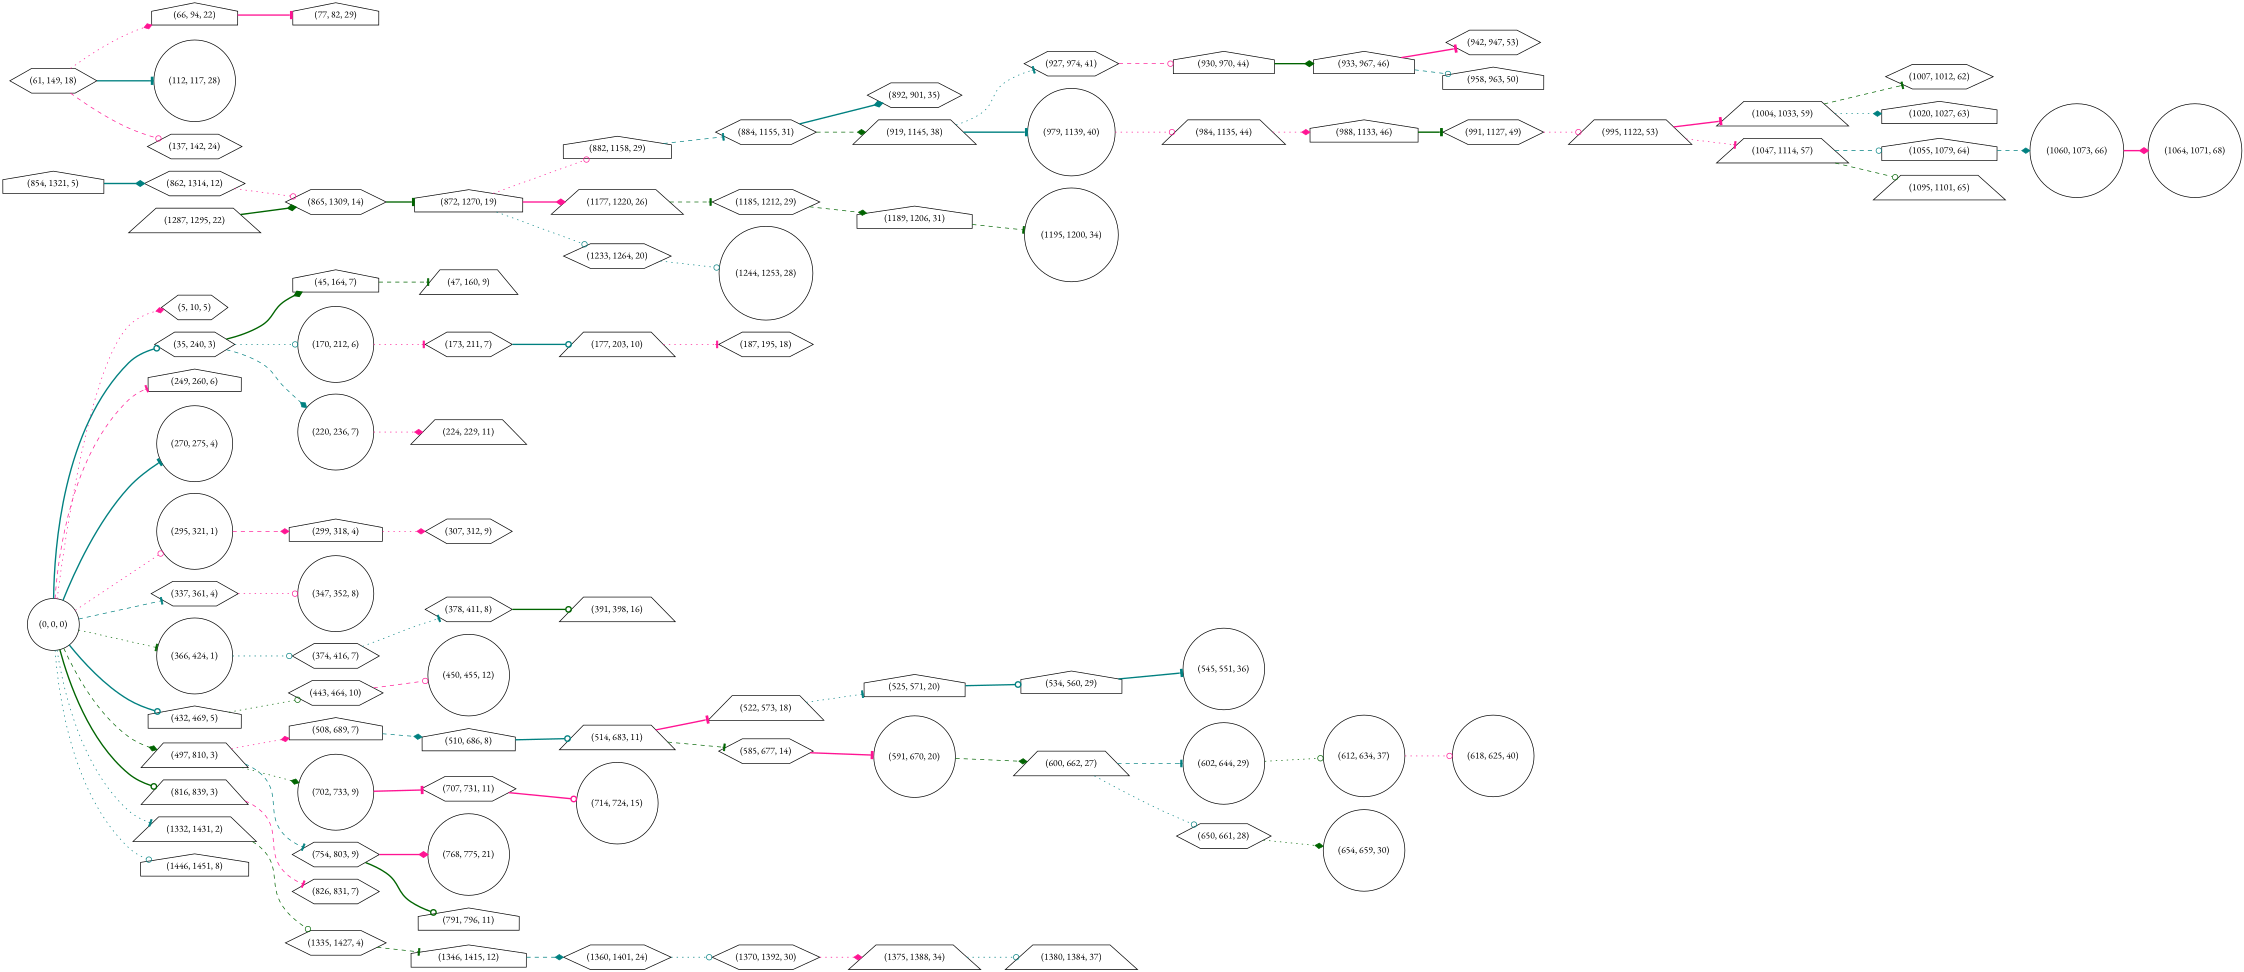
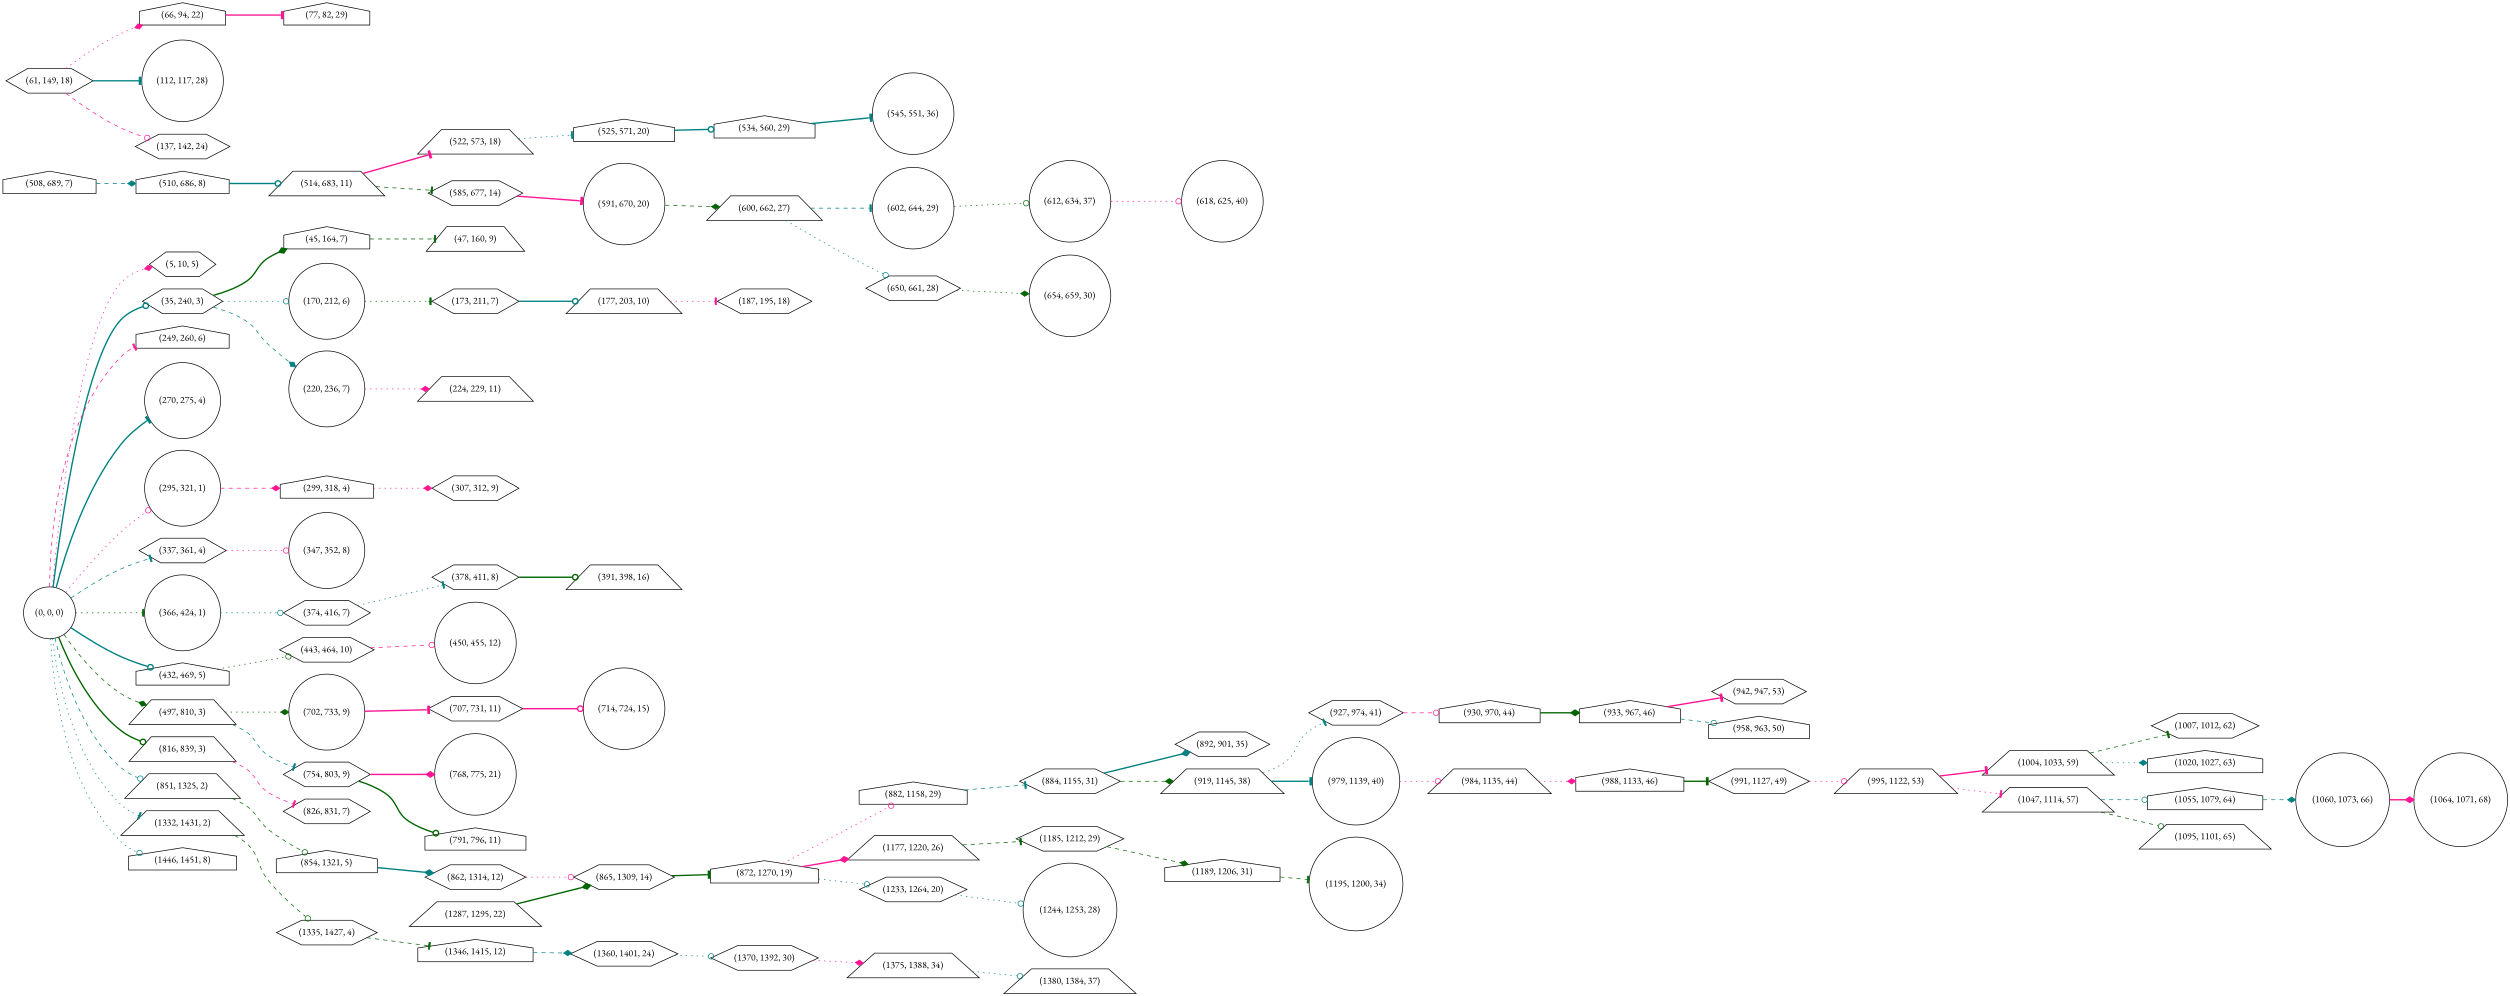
(398, 344) -> (396, 301)
(256, 744) -> none
none -> (183, 786)
